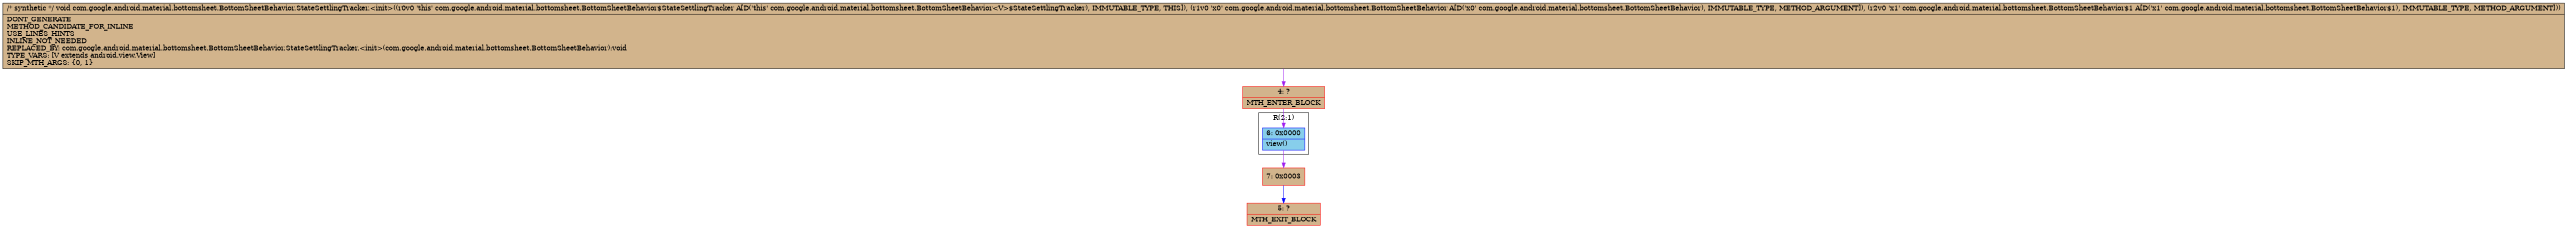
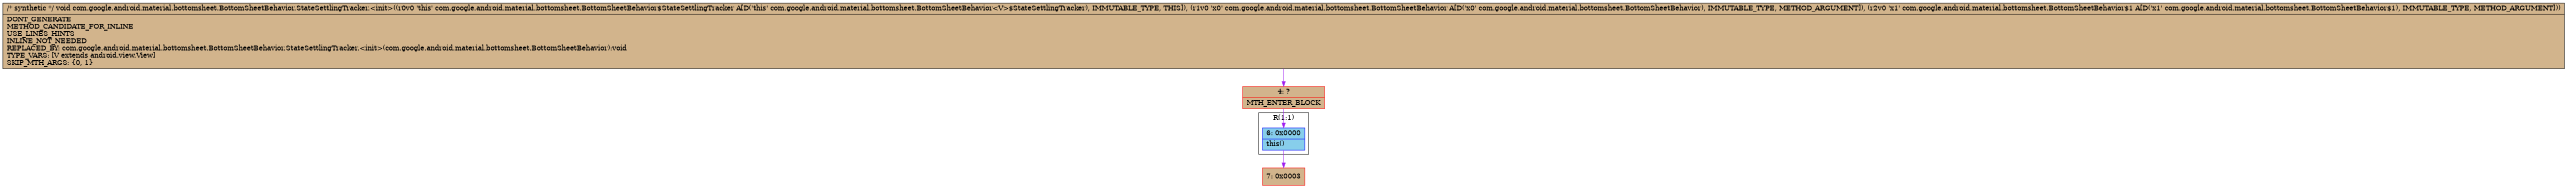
(1284, 118) -> (1284, 118)
(1277, 144) -> (1275, 144)
(1284, 214) -> none
